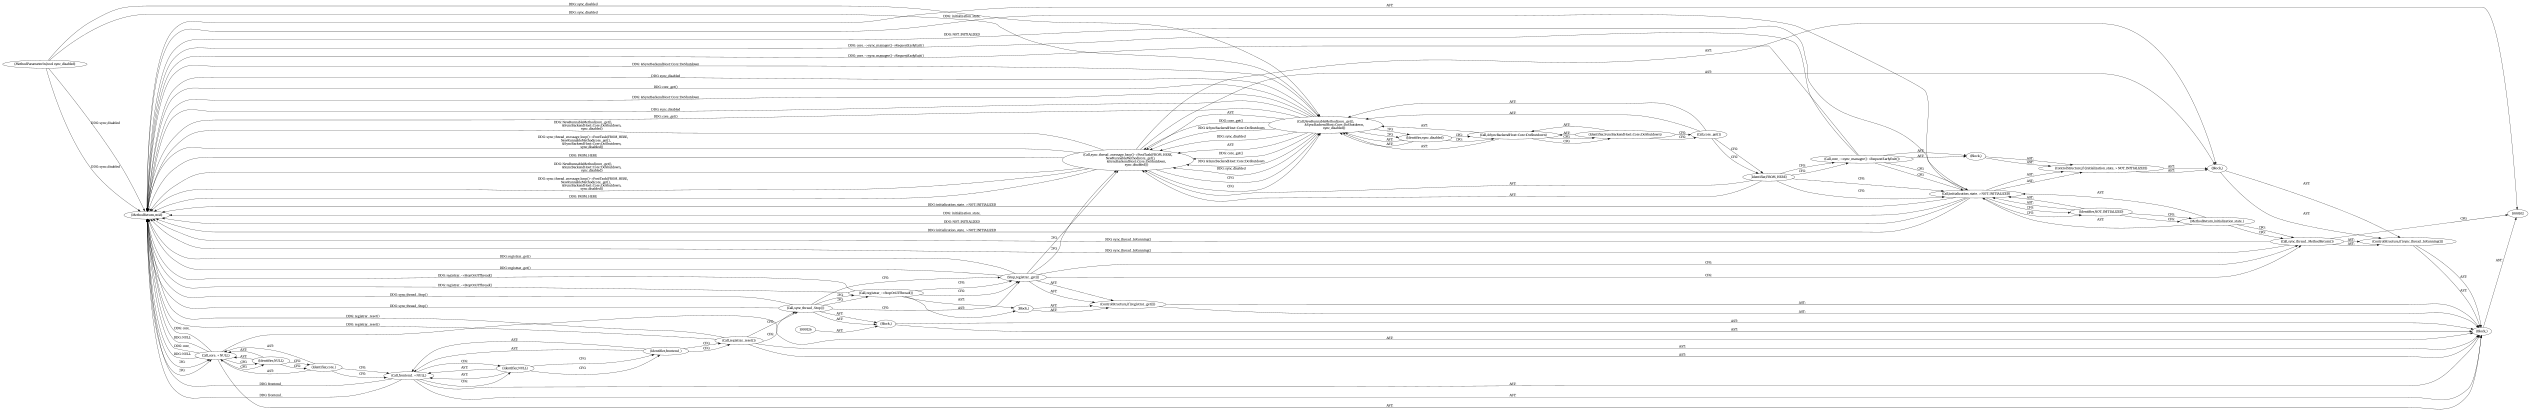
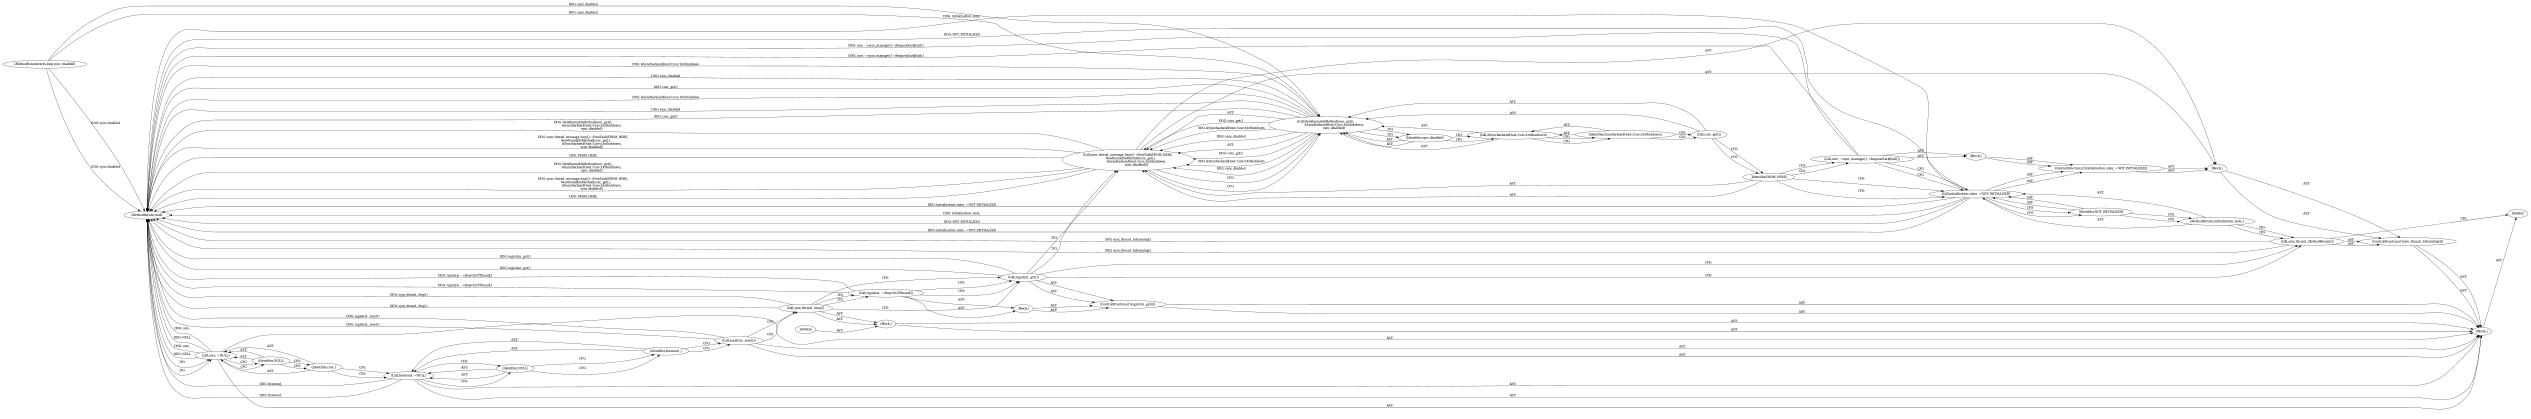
(1336, 7) -> none
(45, 64) -> (45, 64)
(1023, 277) -> (1023, 277)
